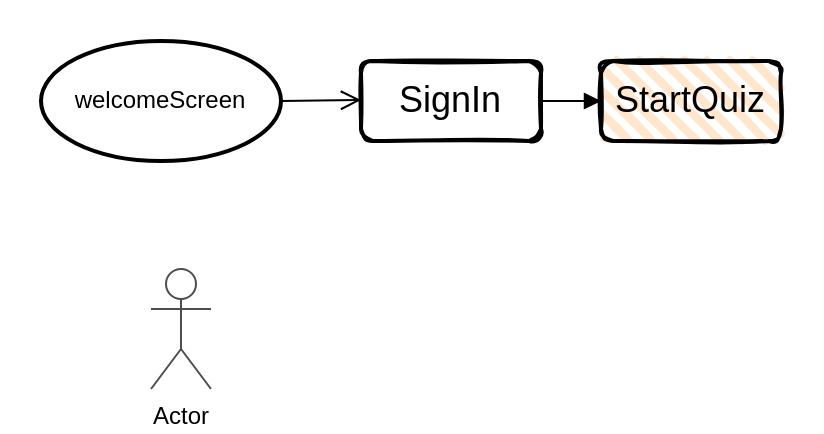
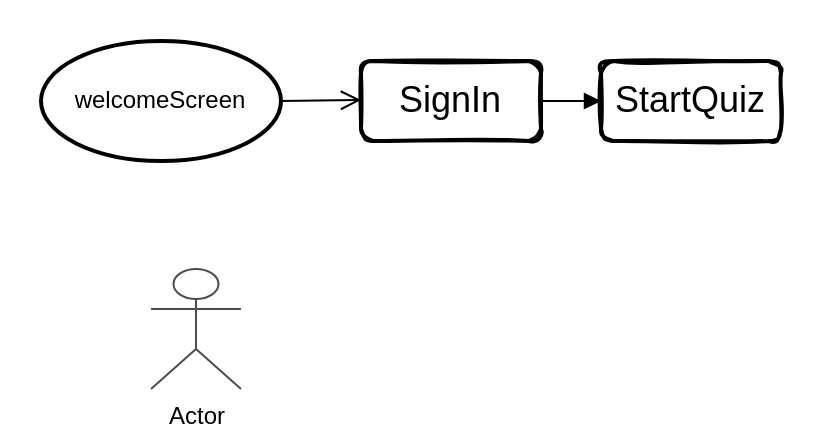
(691, 101) -> (691, 101)
(181, 329) -> (196, 329)
